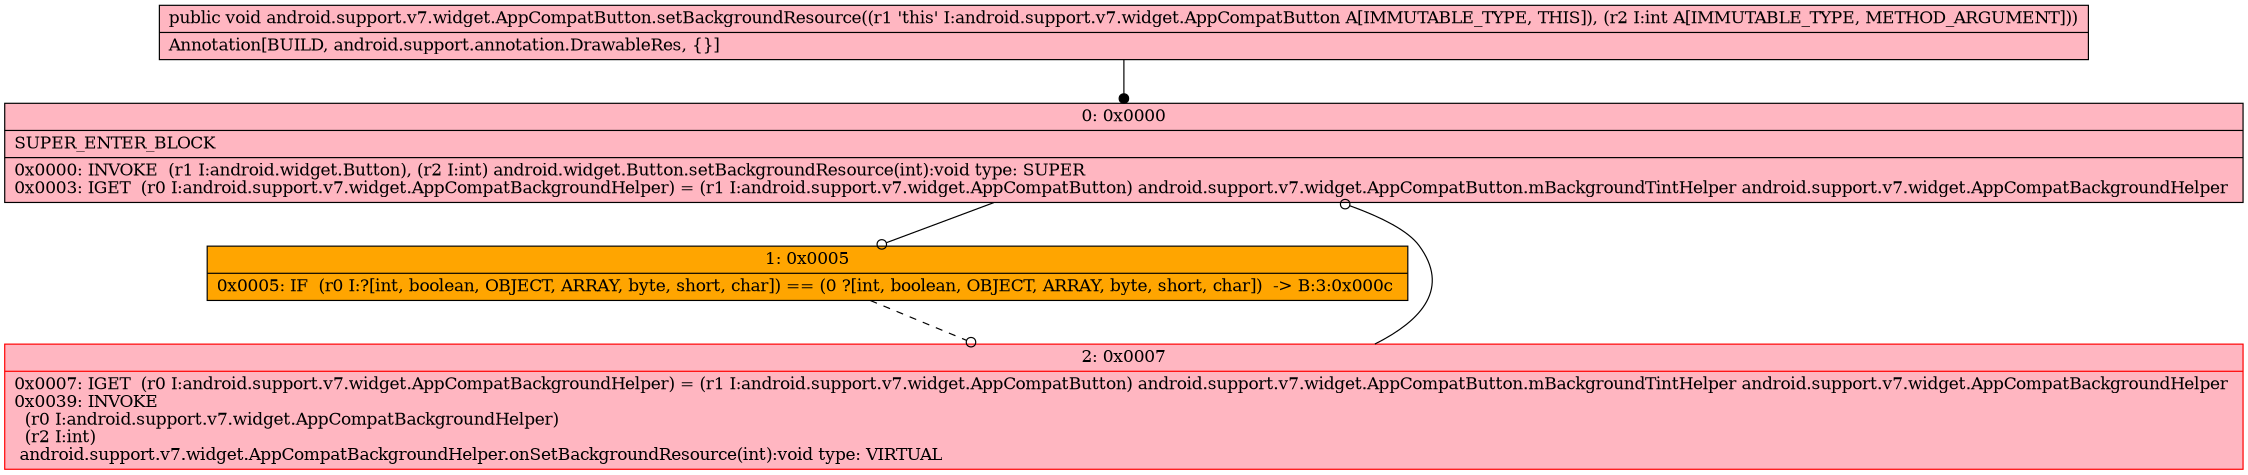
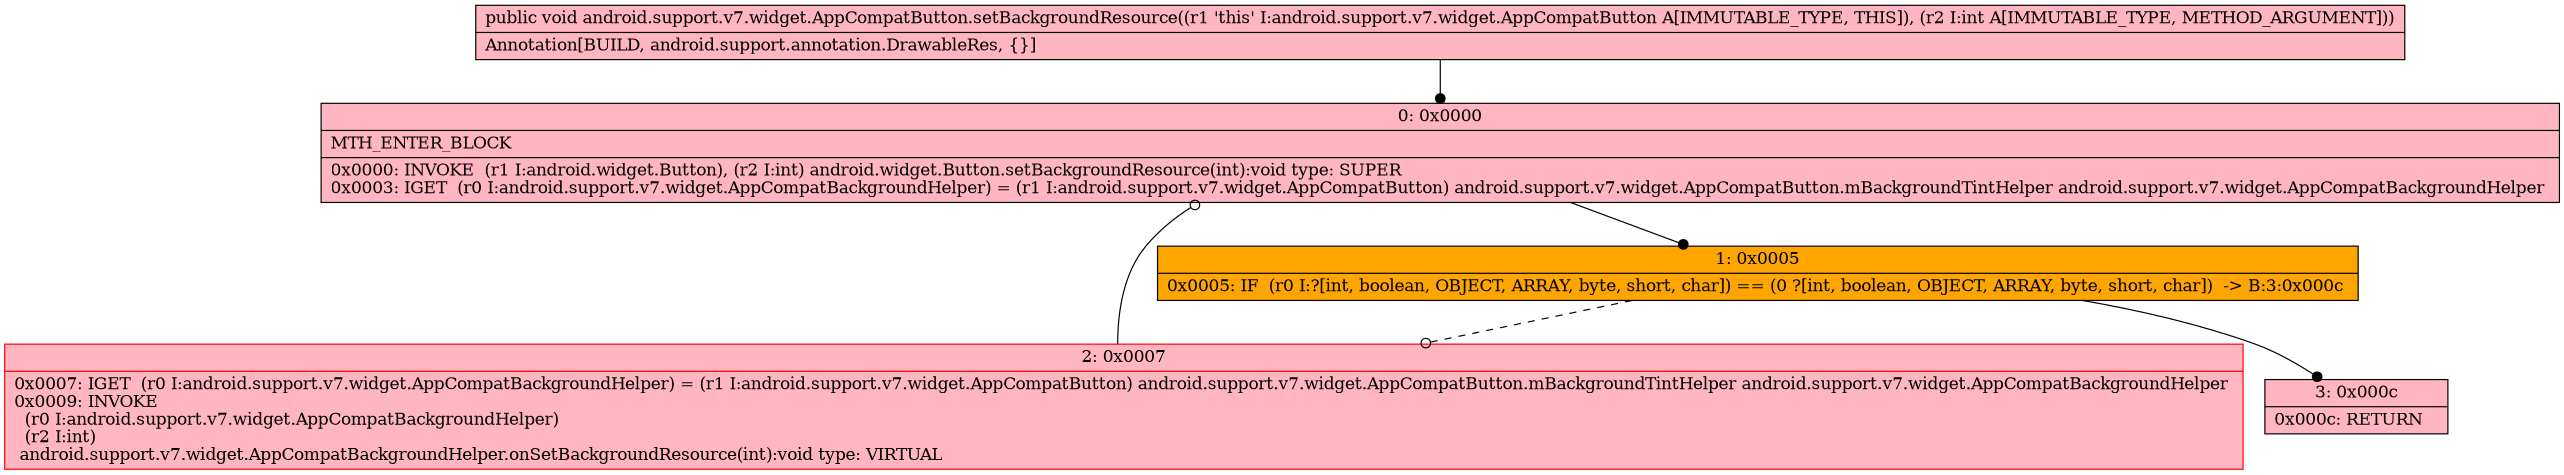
(115, 143) -> (421, 143)
(940, 223) -> (1625, 223)
(91, 402) -> (91, 402)
none -> (2356, 407)
